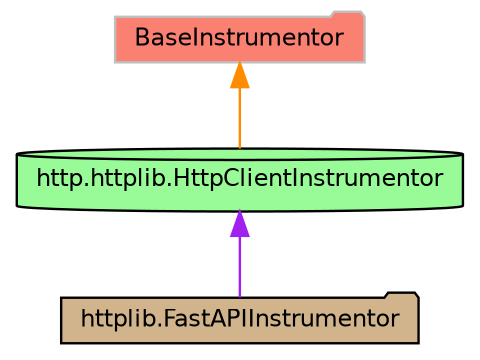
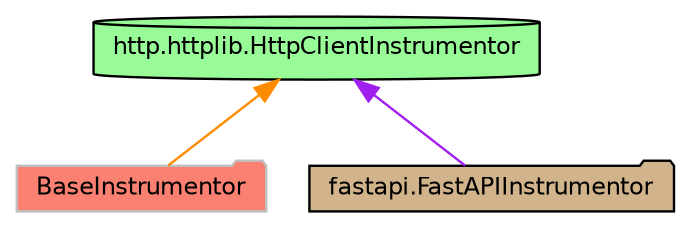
(240, 118) -> (214, 130)
(240, 321) -> (492, 189)
